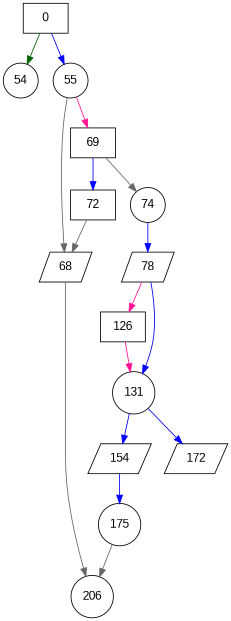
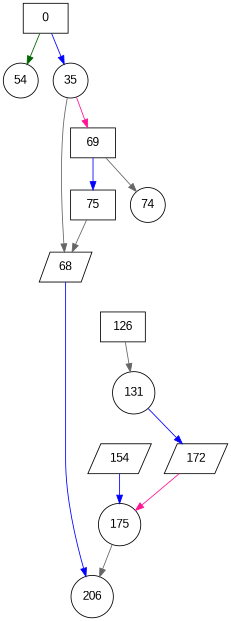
(71, 81) -> (71, 81)
(93, 205) -> (93, 205)
(148, 267) -> none
(127, 353) -> (127, 353)
(127, 425) -> none
(66, 426) -> (66, 426)
none -> (161, 489)
